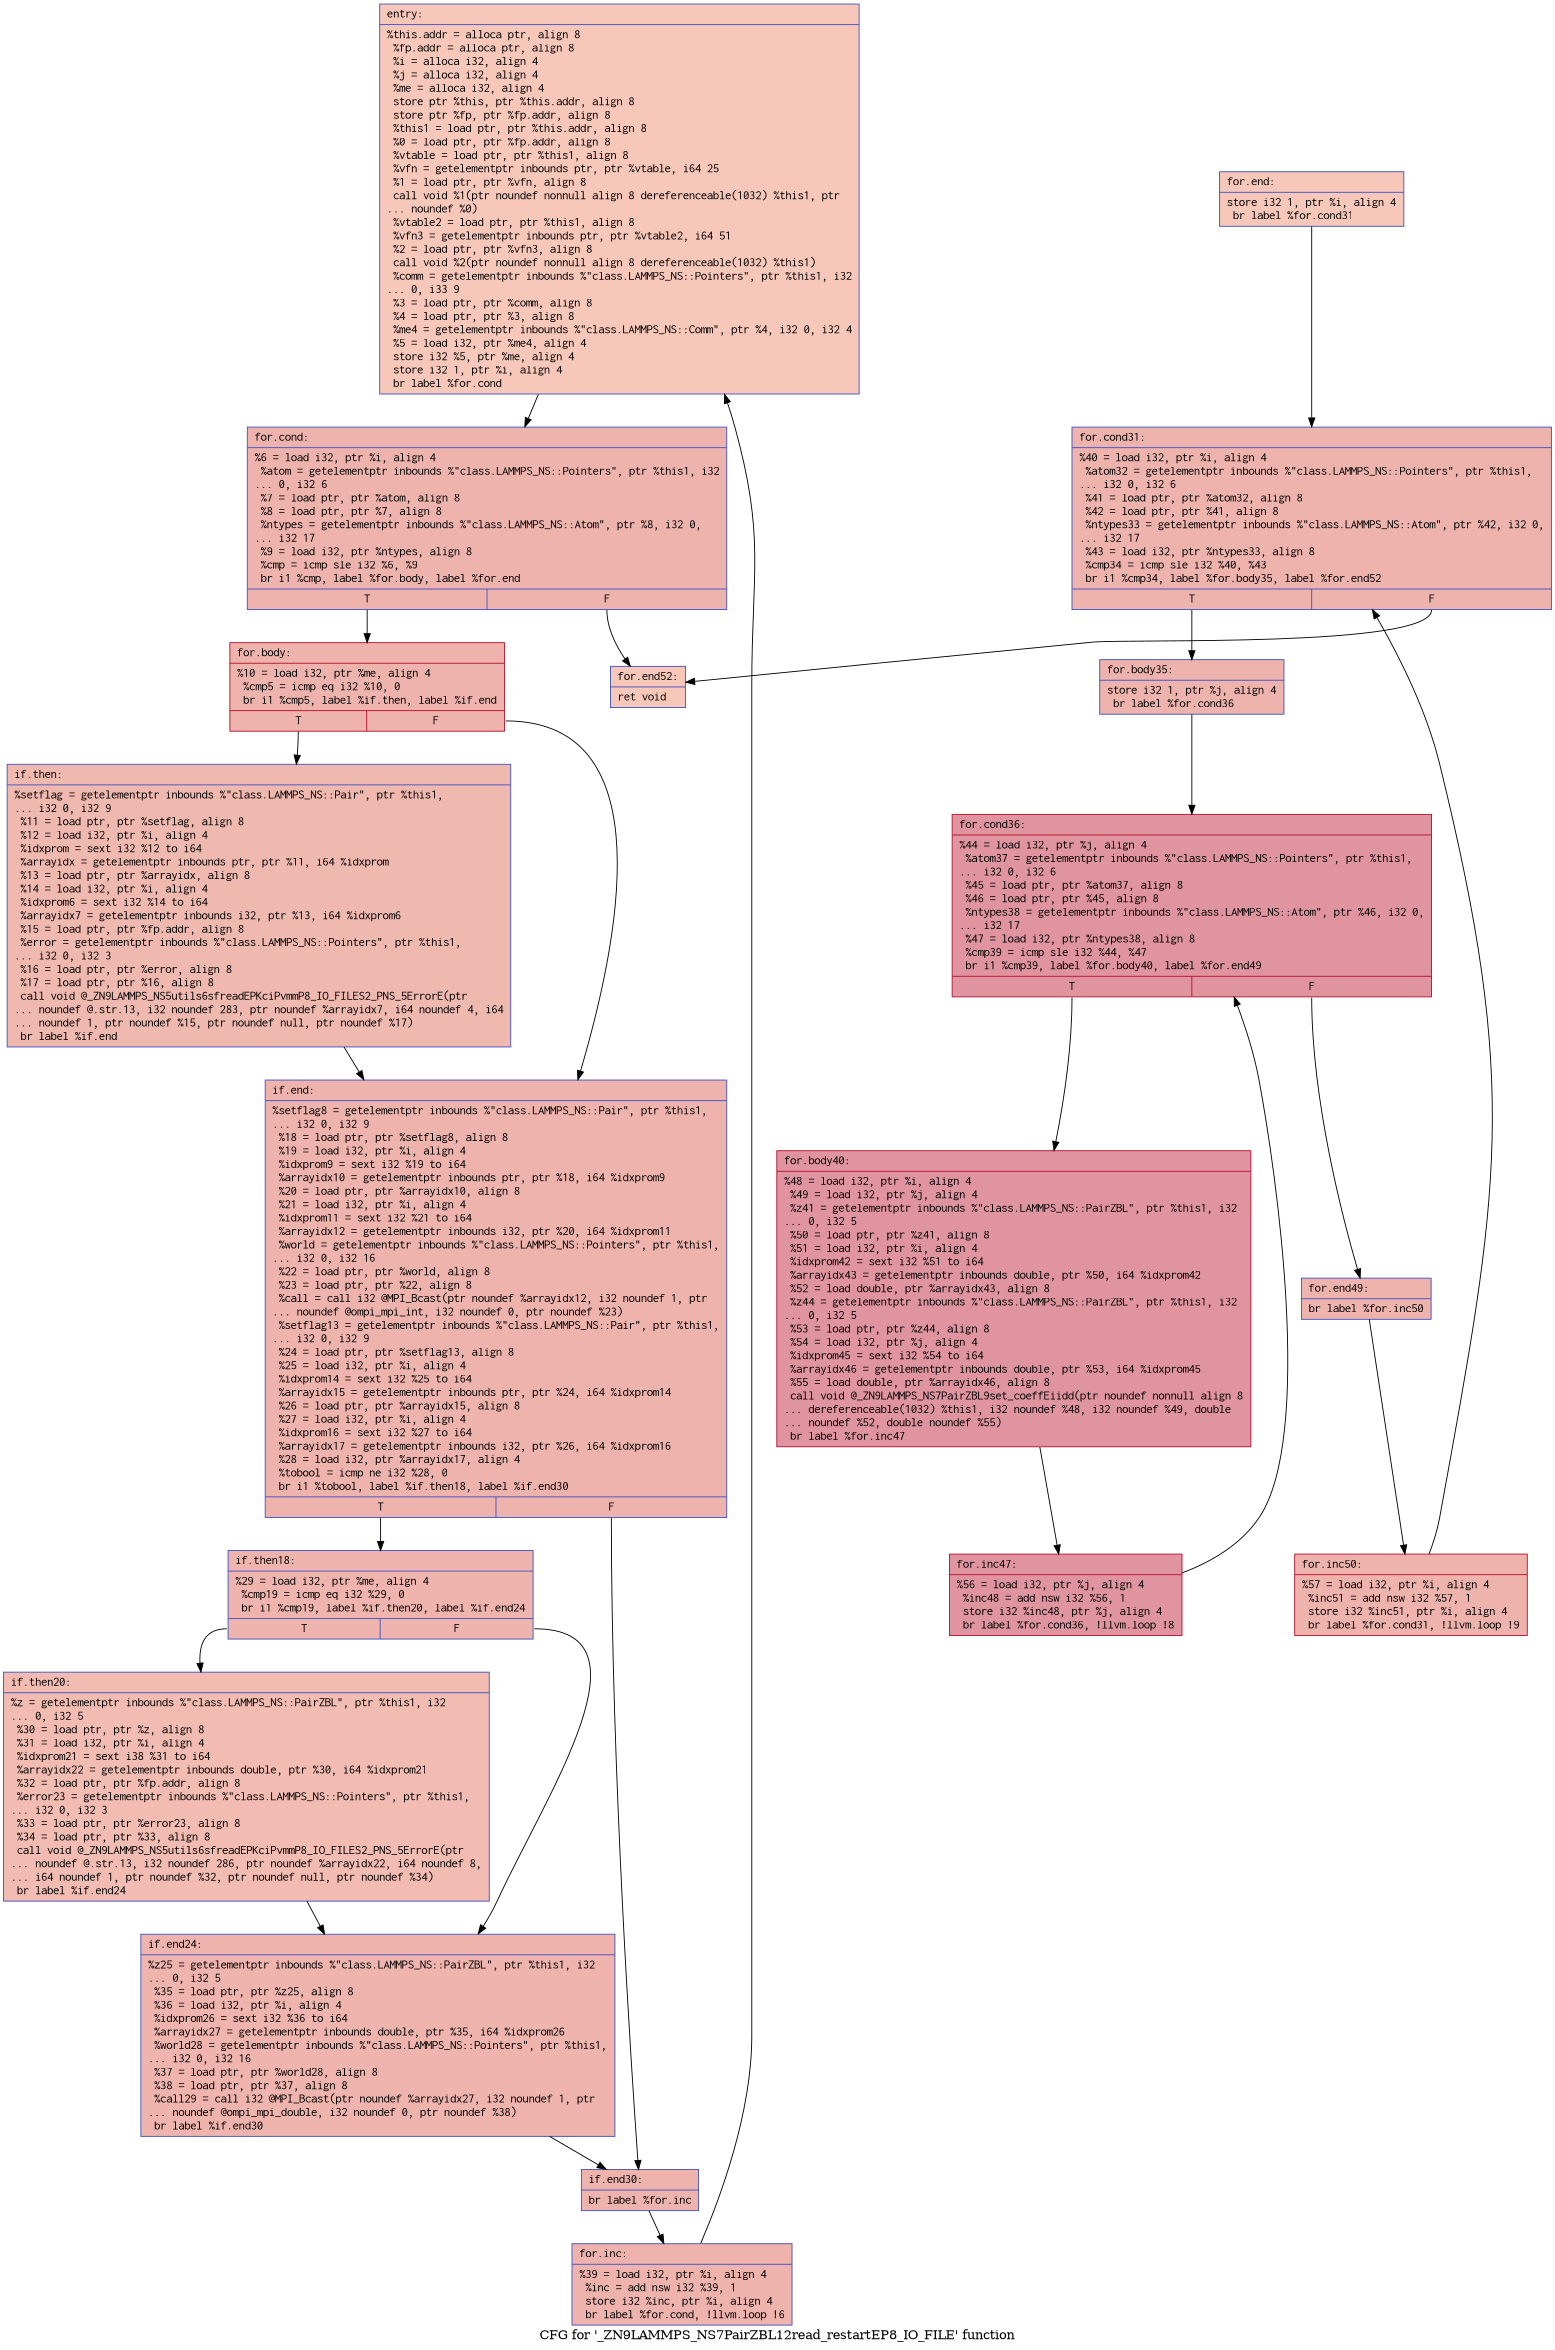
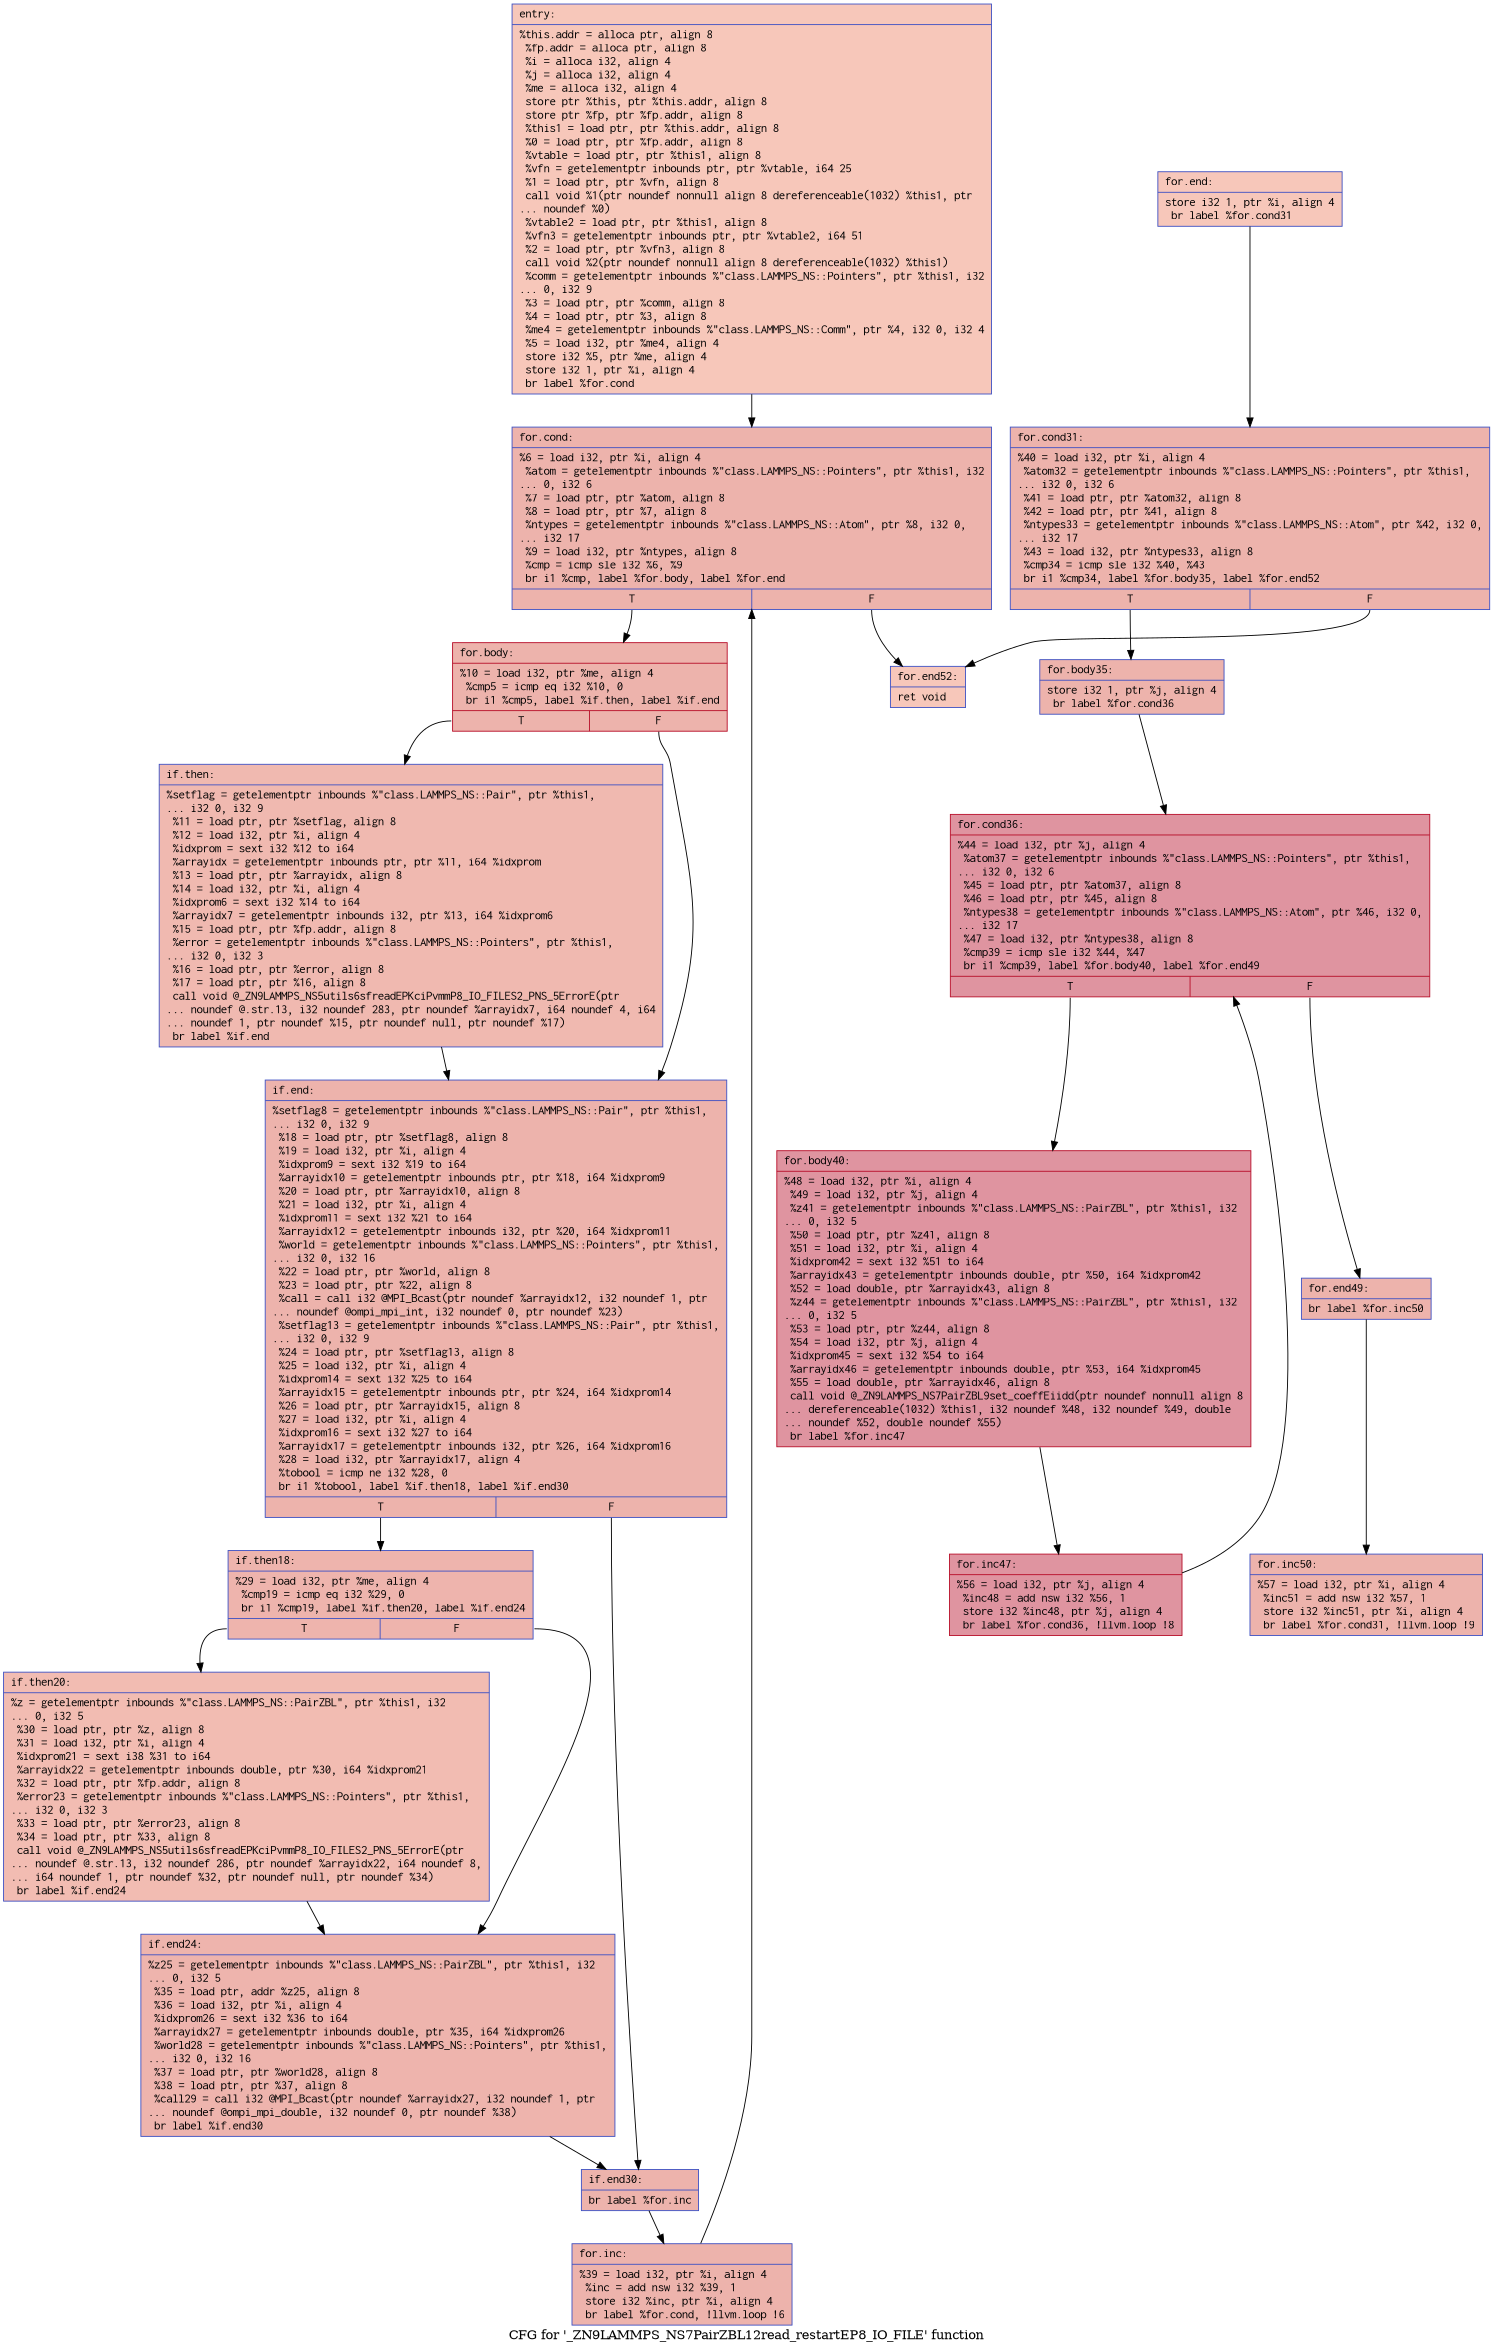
(424, 289) -> (556, 289)
(1491, 1080) -> none
(752, 1325) -> (752, 1435)
(1411, 1595) -> (1366, 1595)
(251, 1991) -> (254, 1991)
